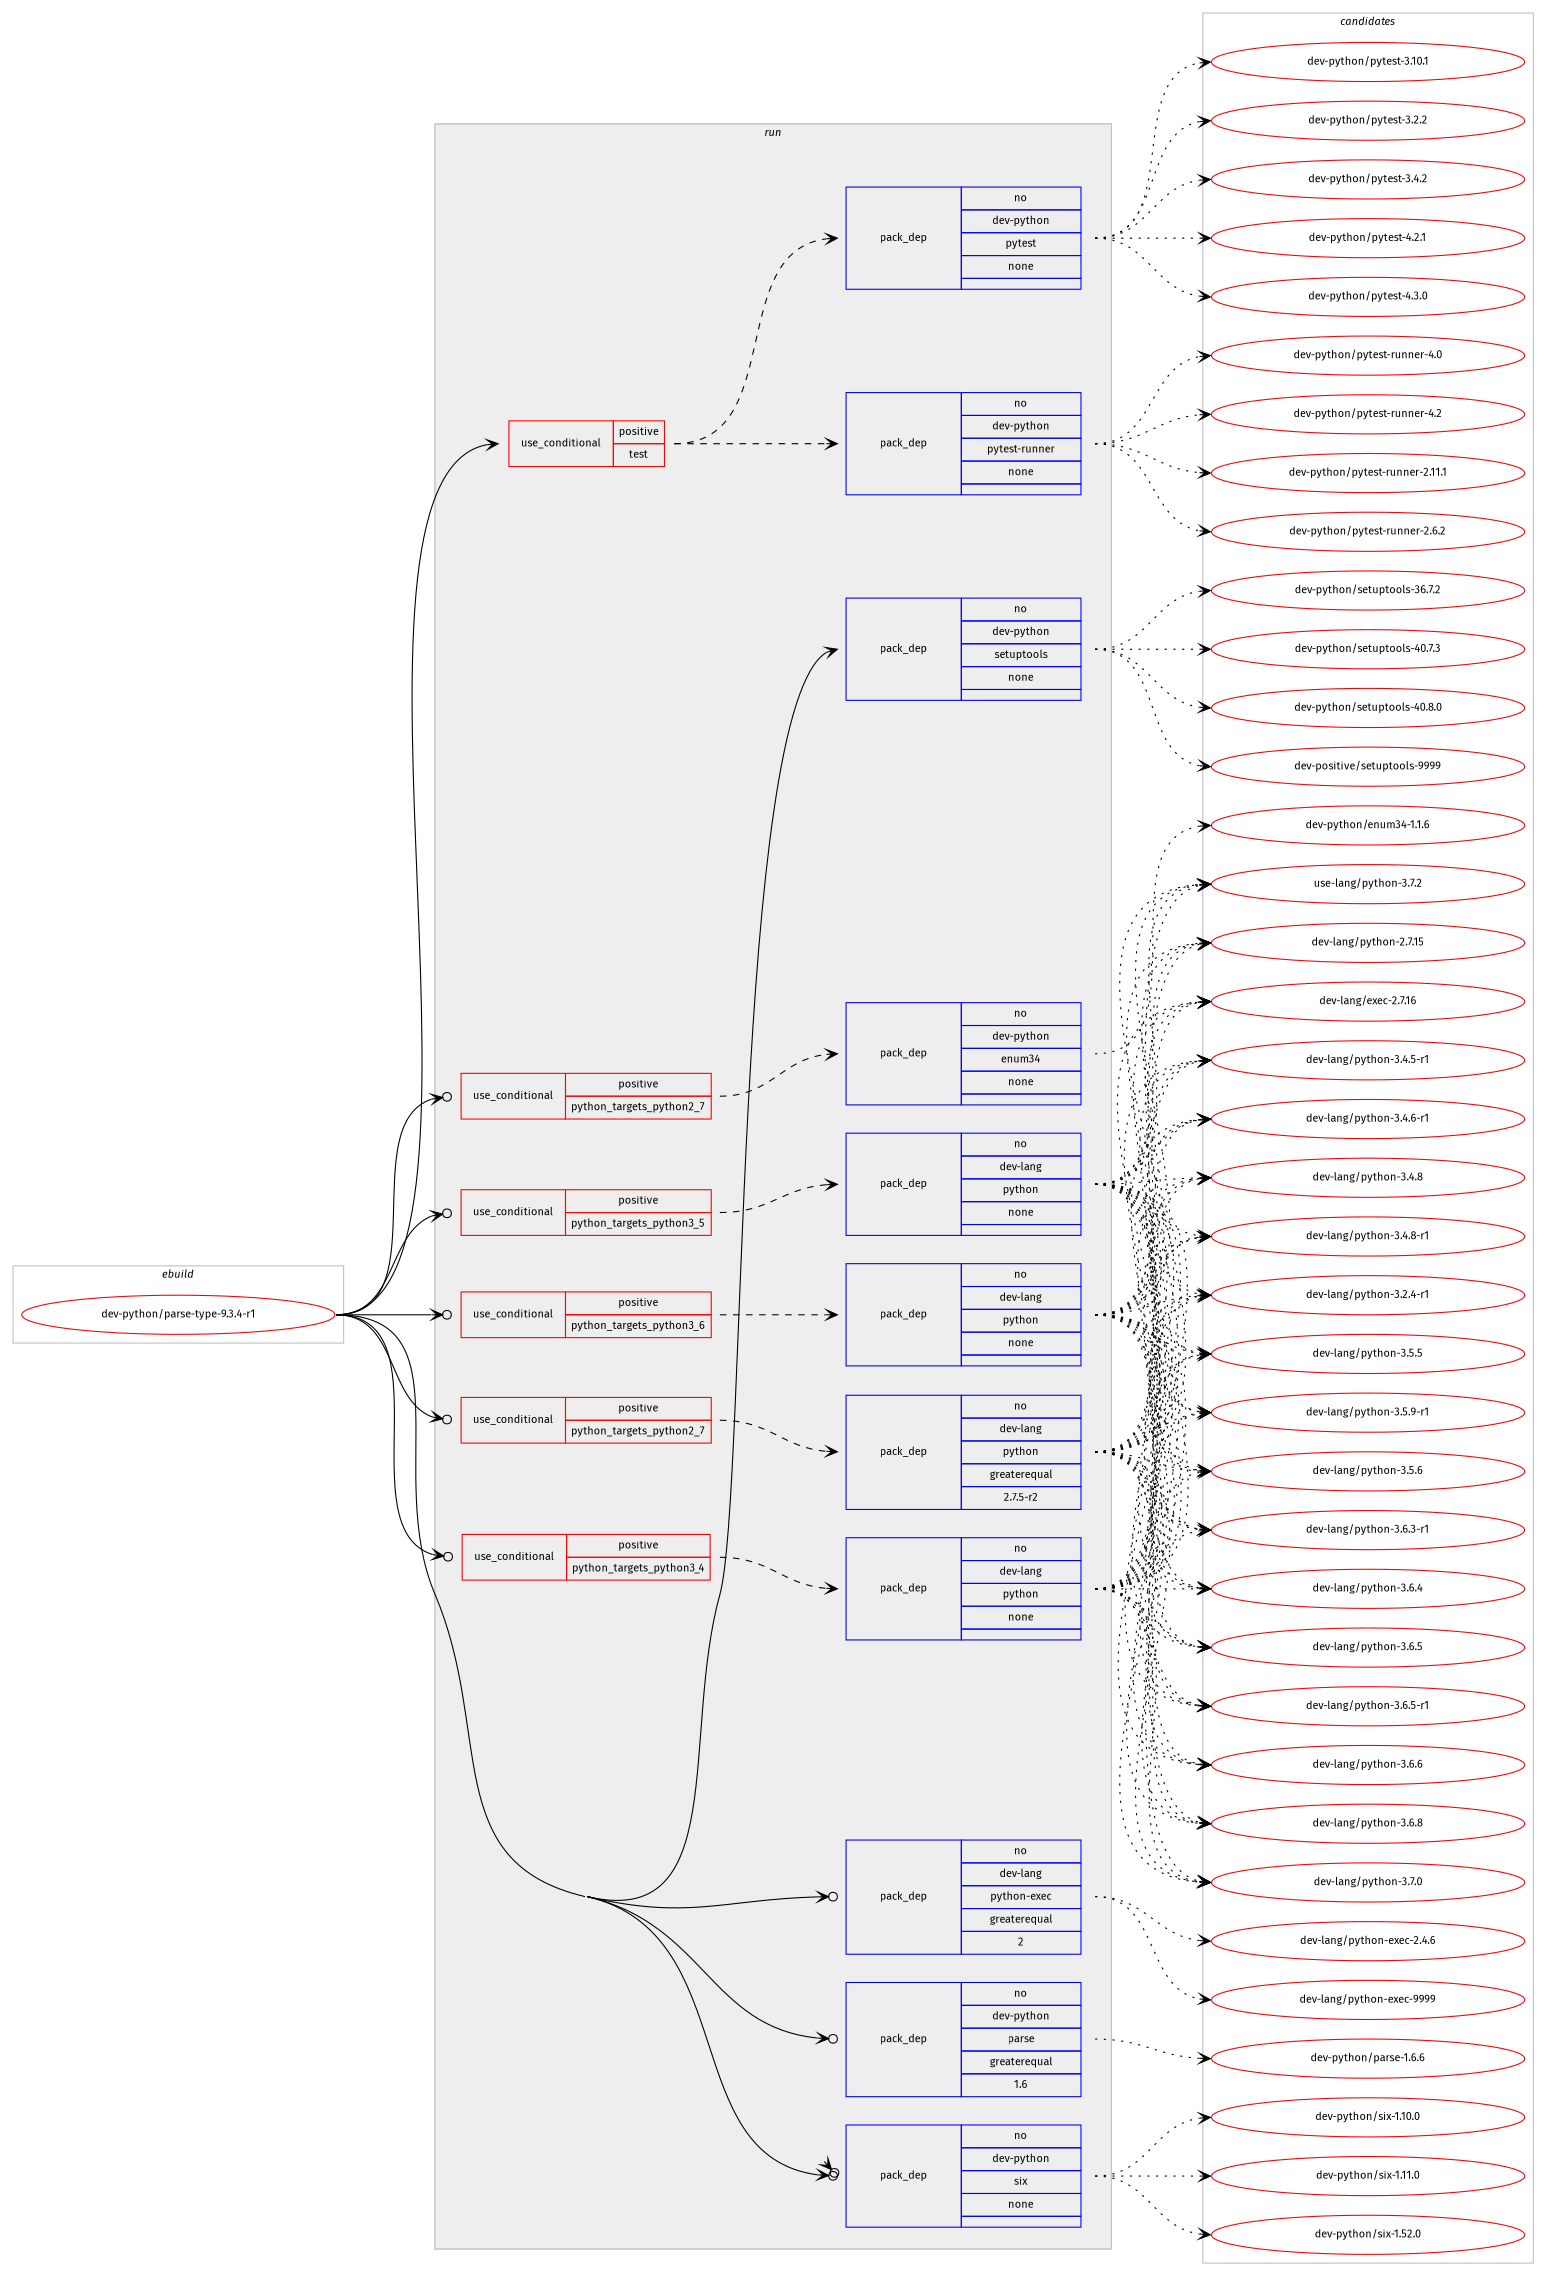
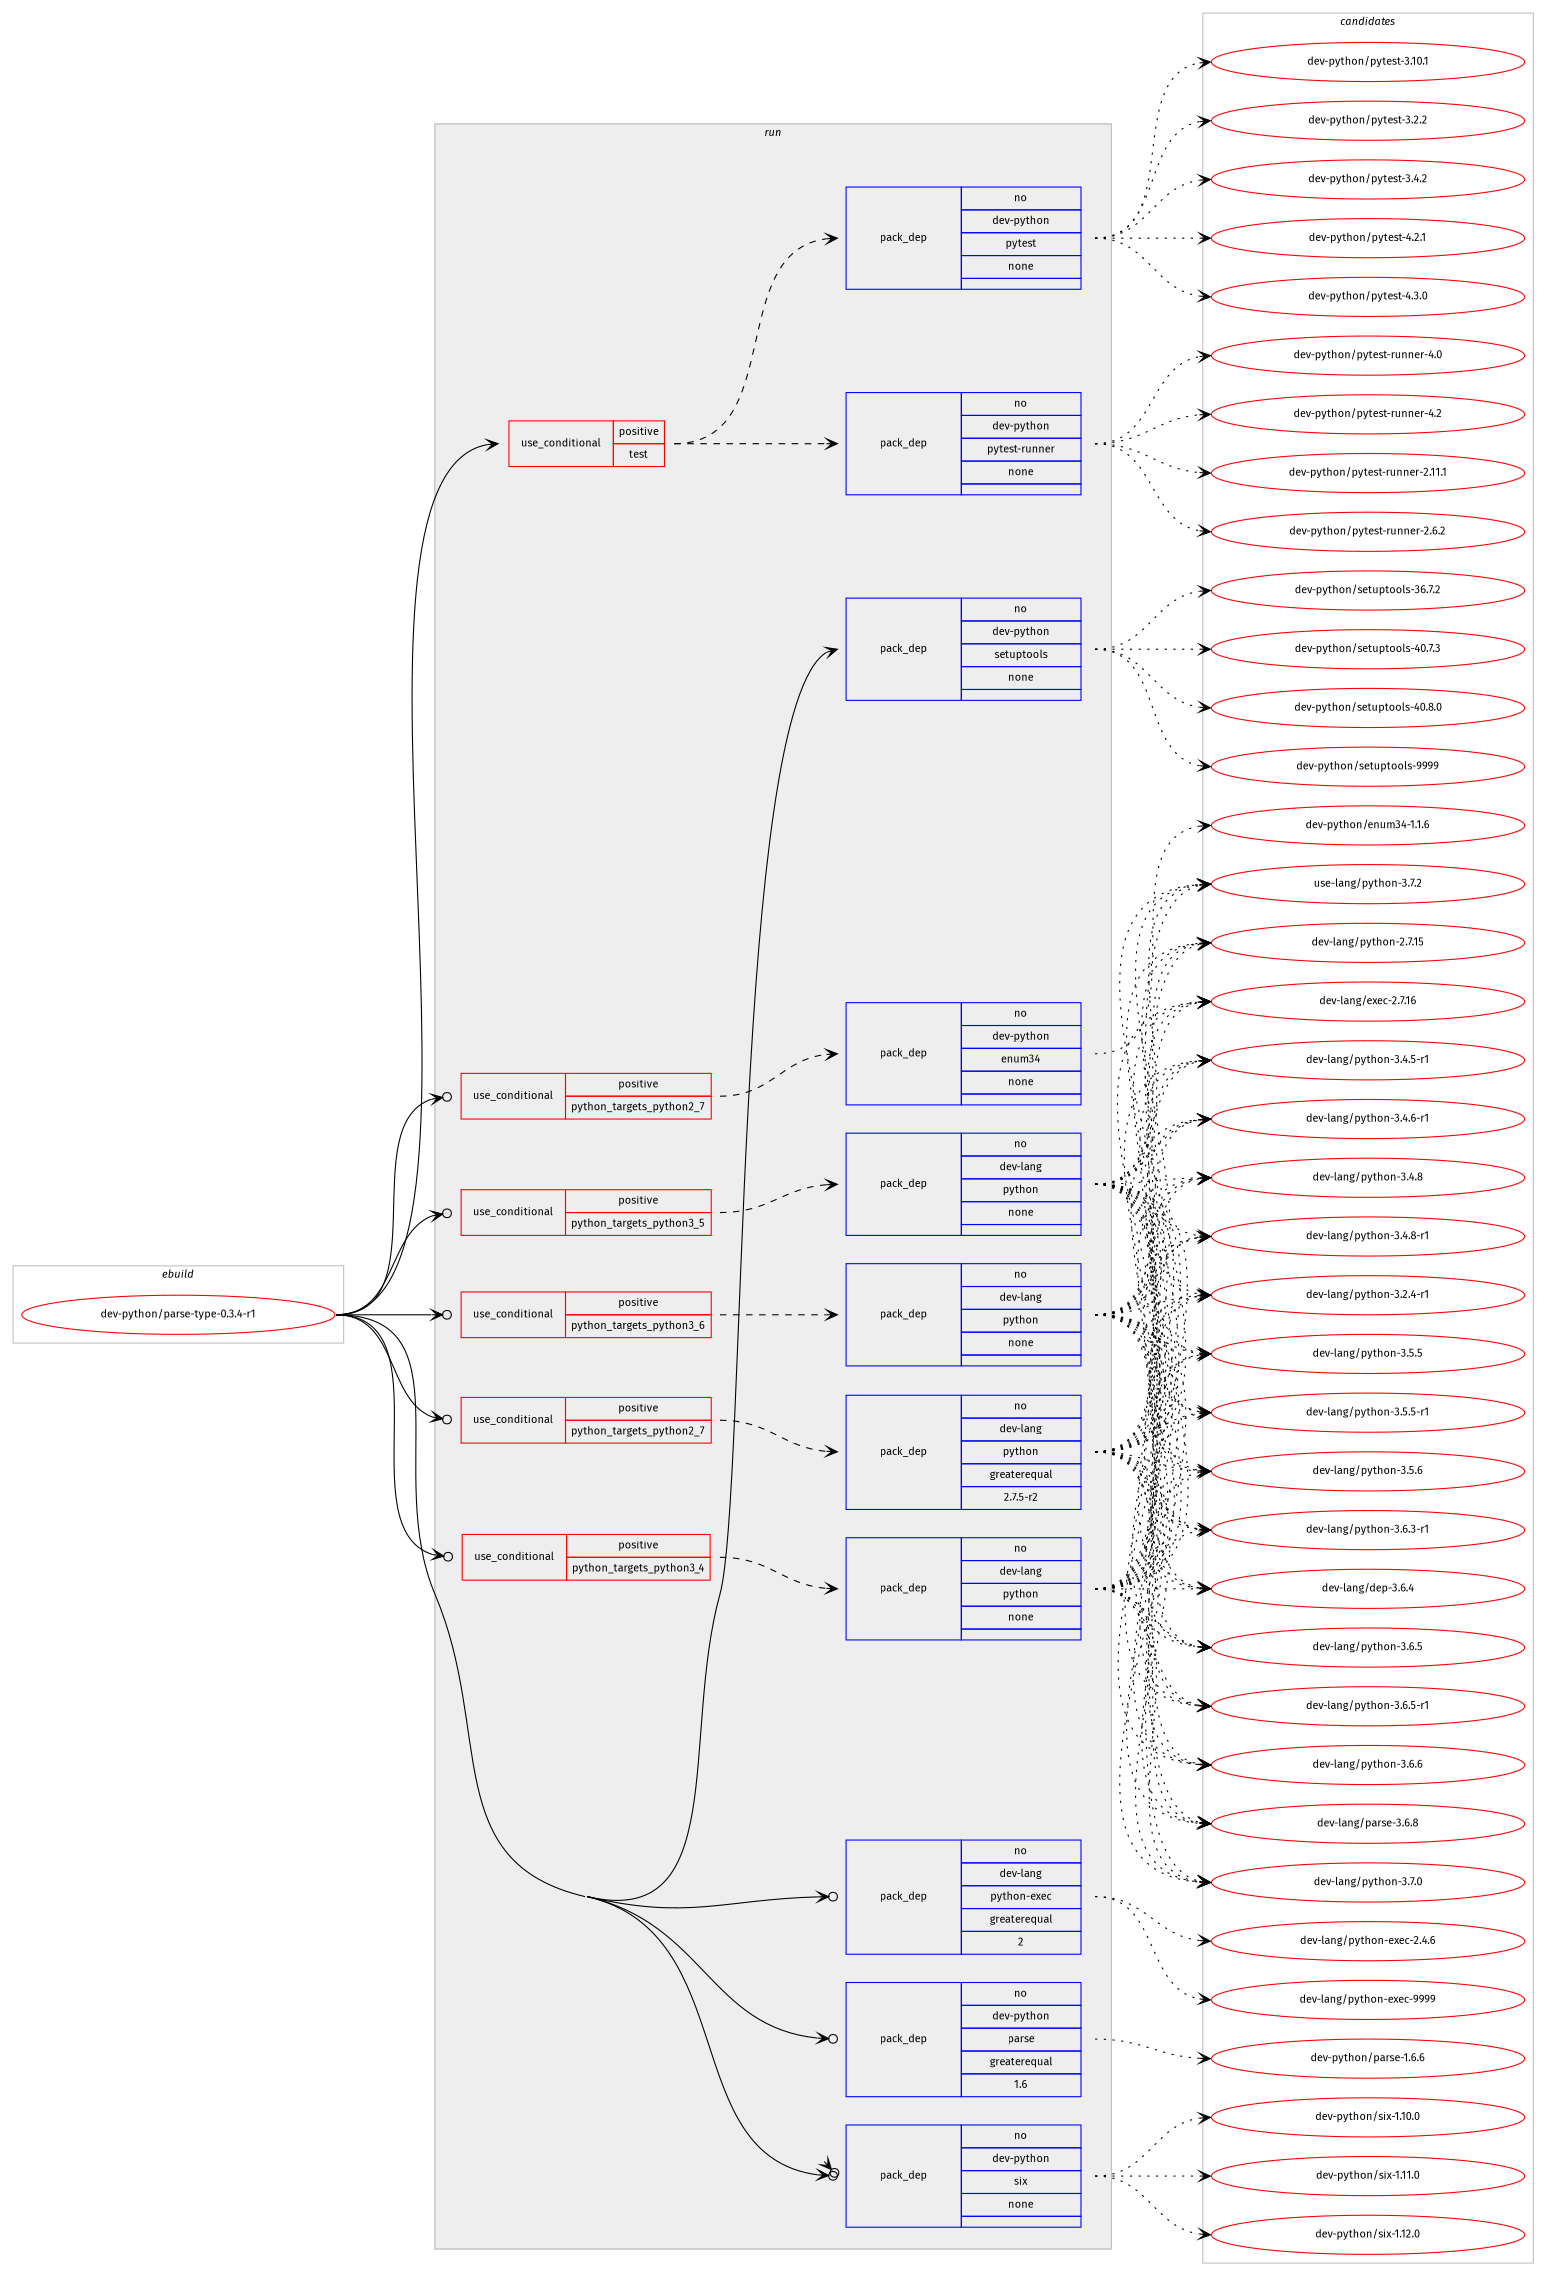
(1368, 767) -> (1368, 767)
(178, 1315) -> (178, 1315)
(1368, 1413) -> (1368, 1413)
(1368, 1589) -> (1368, 1589)
(1368, 1824) -> (1368, 1824)
(1368, 2235) -> (1368, 2235)
